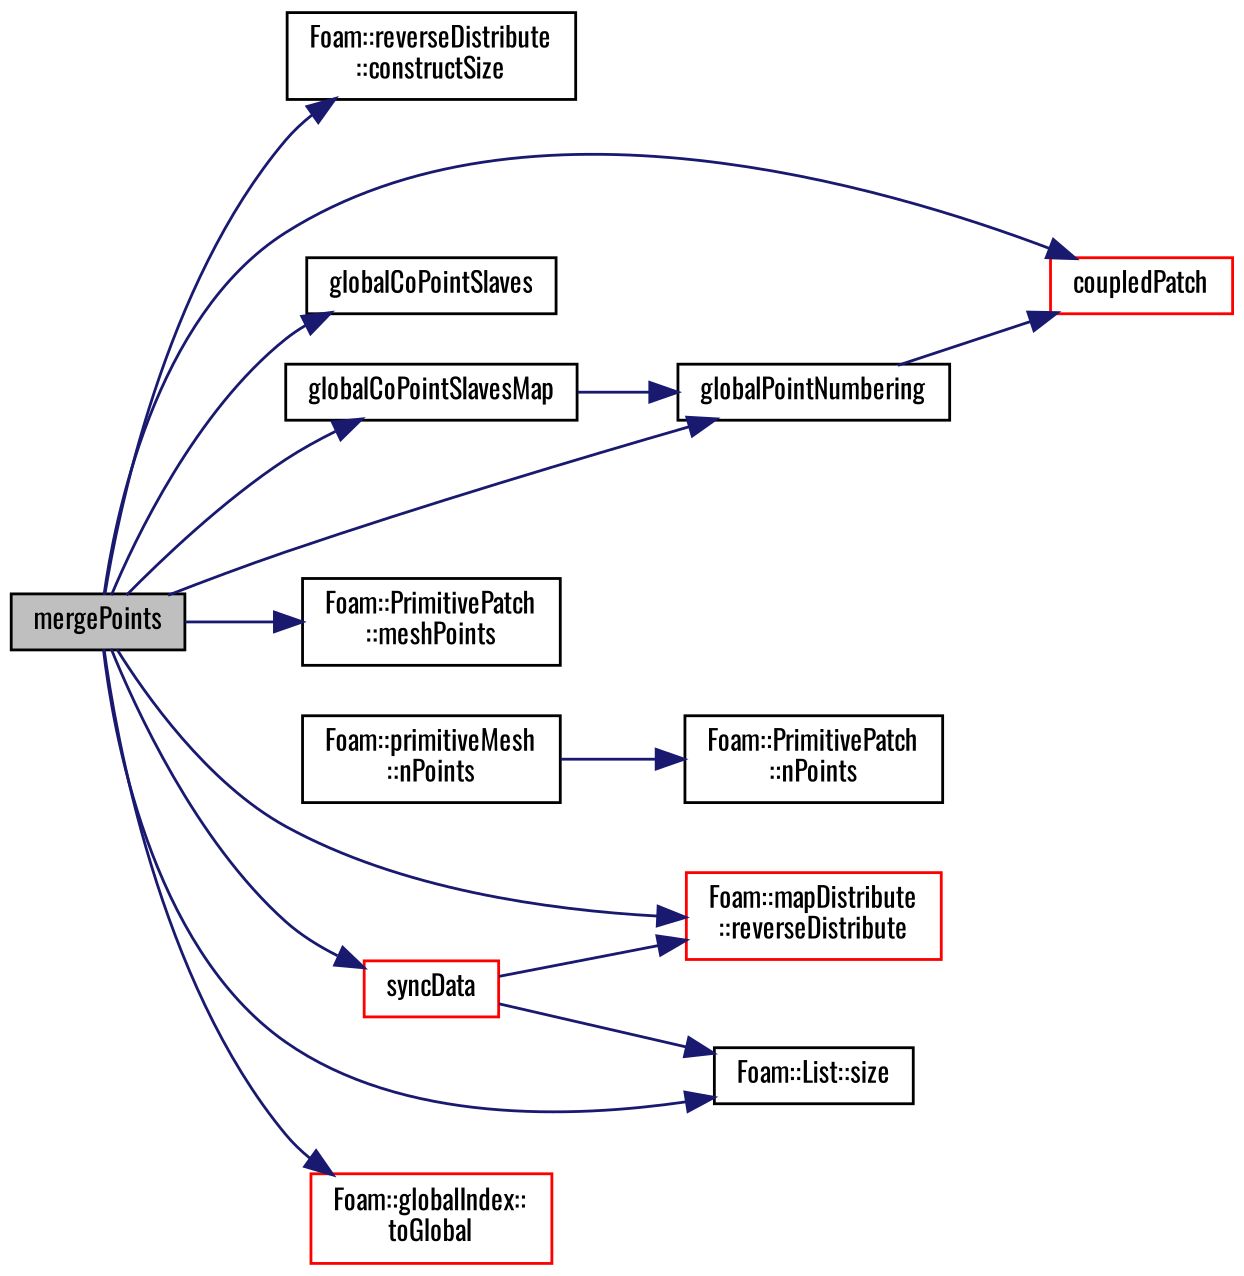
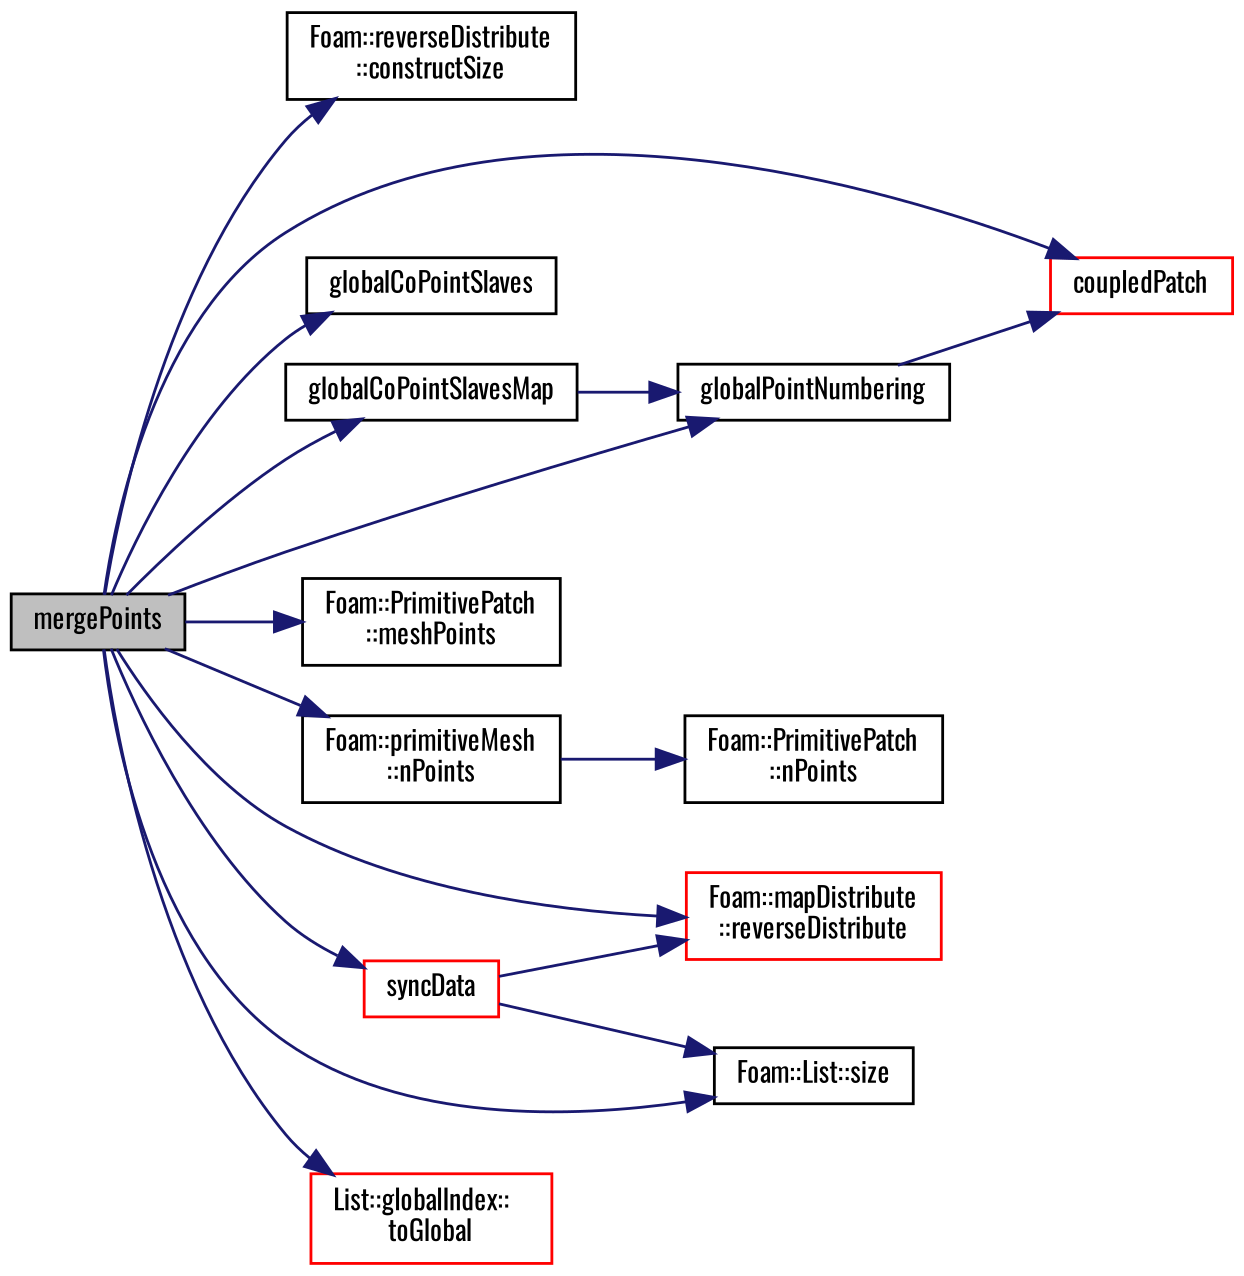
none -> (233, 677)
(431, 1219) -> (431, 1219)
